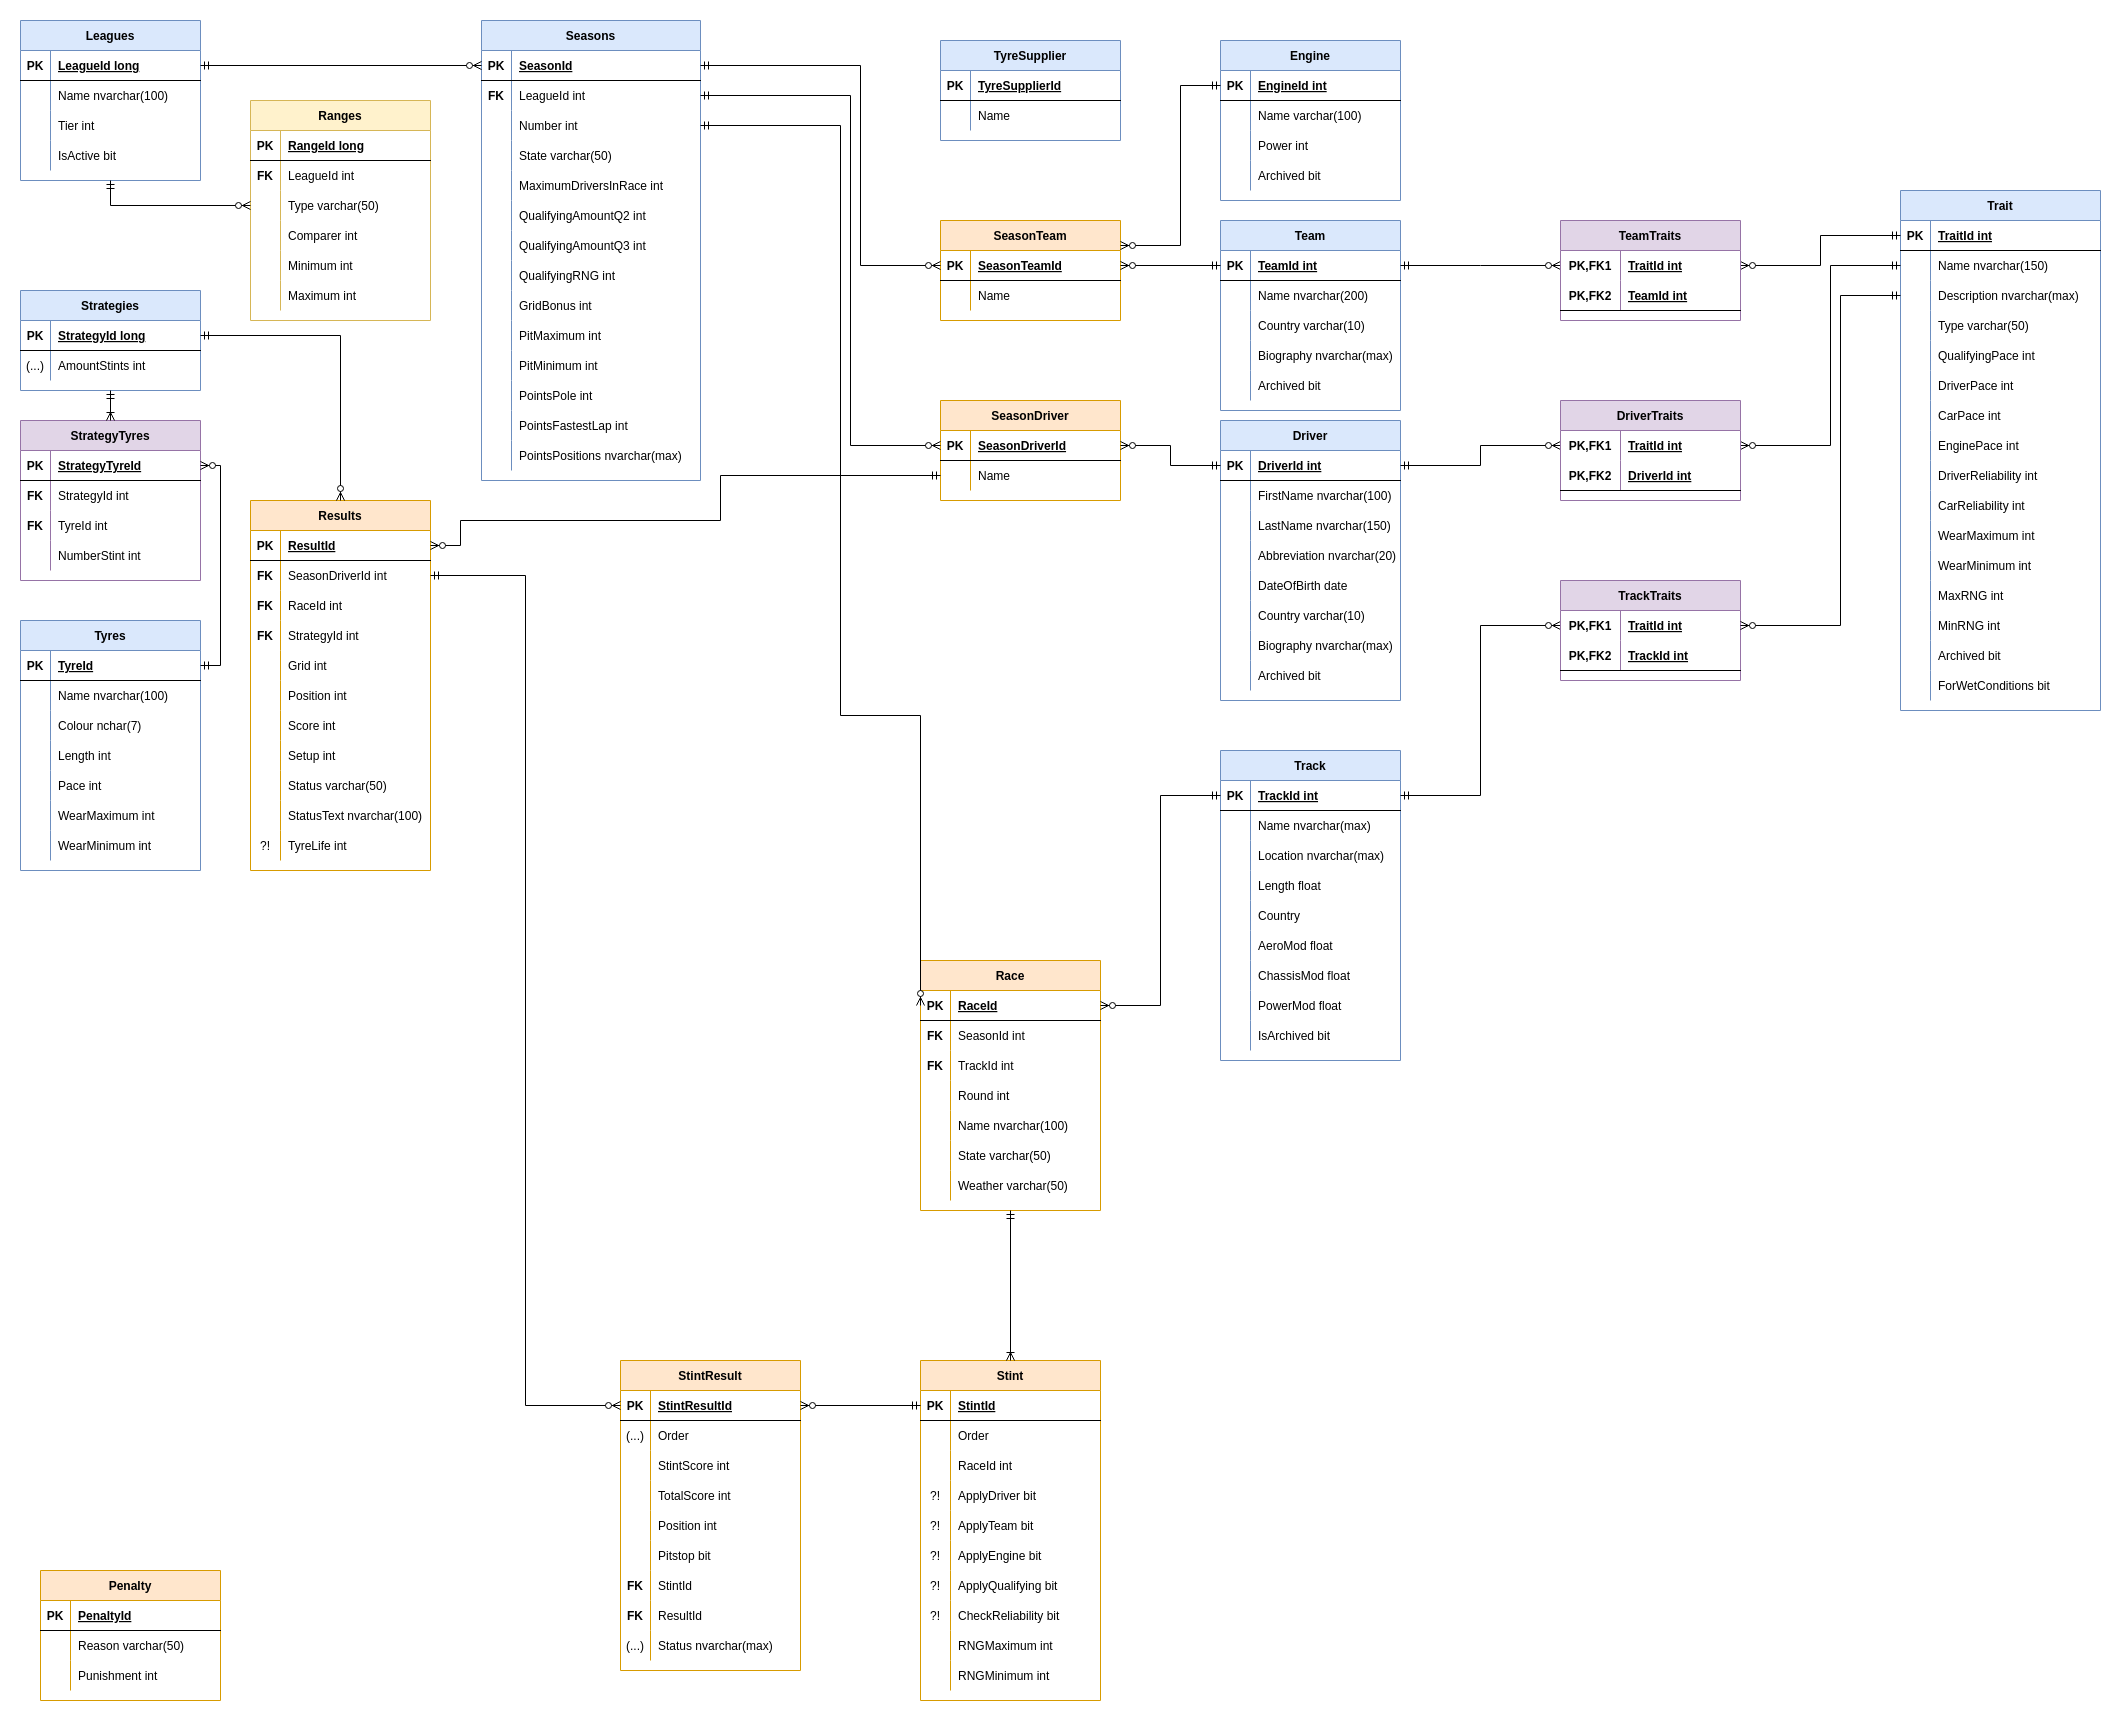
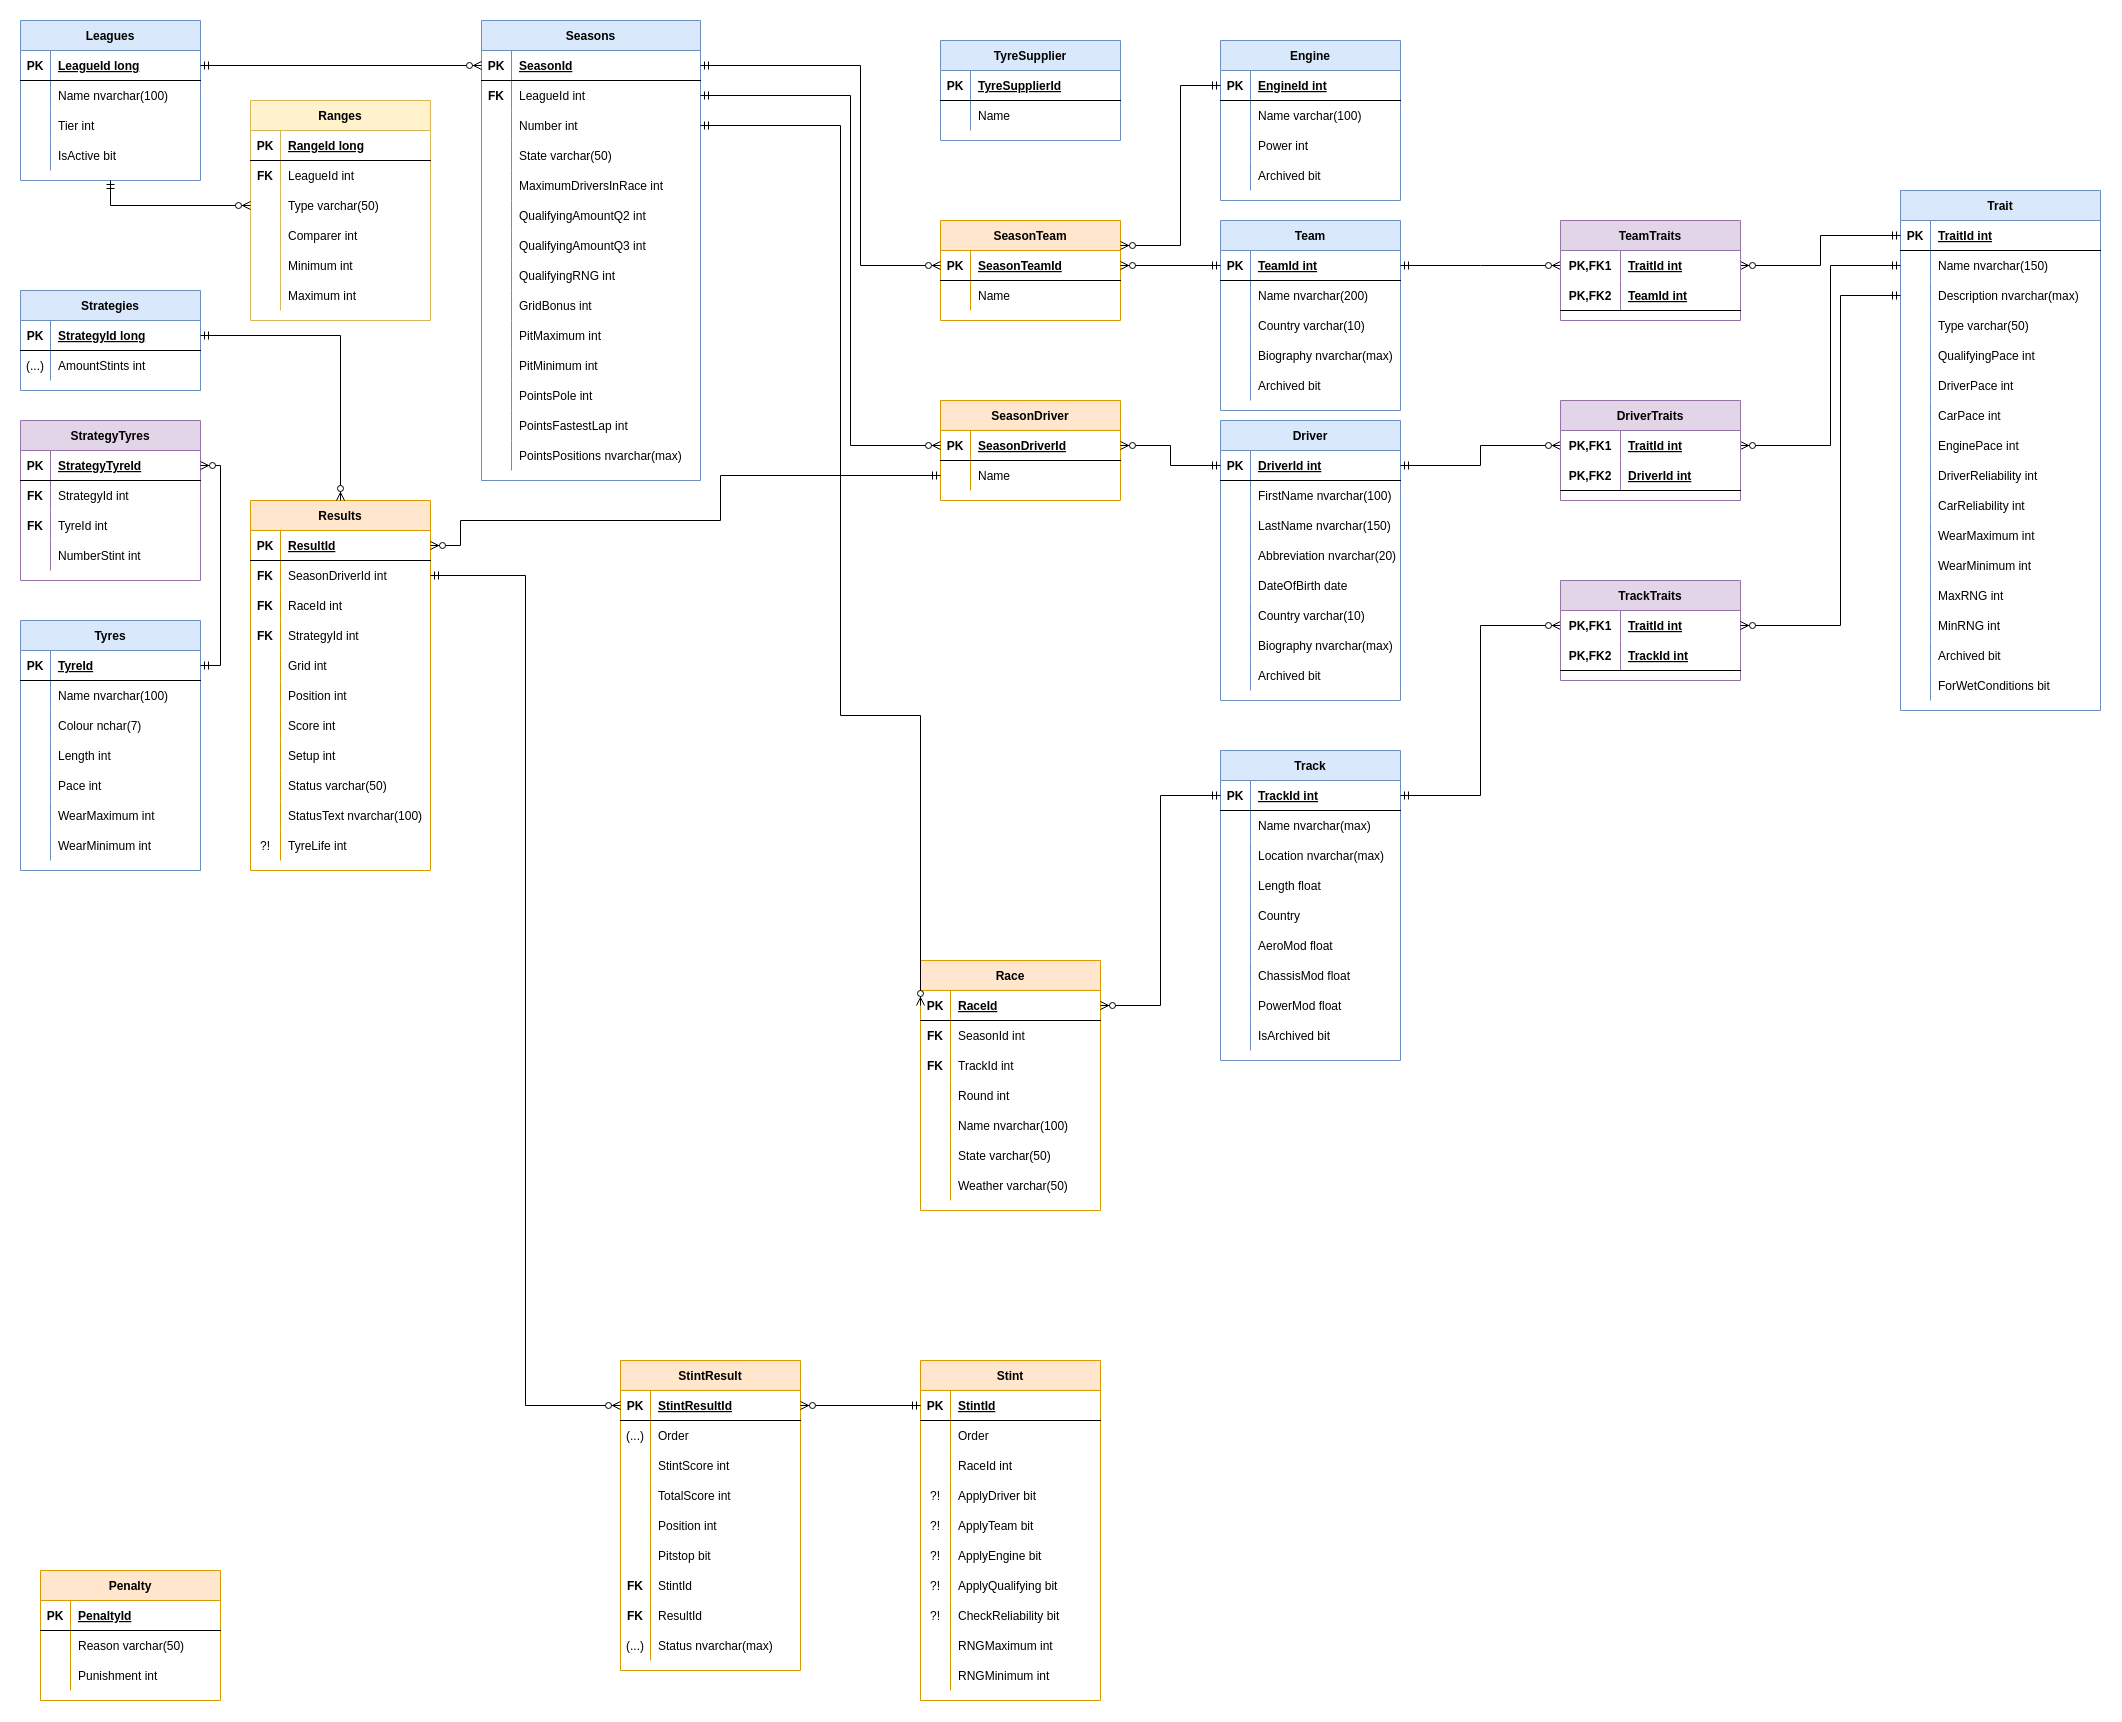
(111, 406) -> none
(1011, 1286) -> none
